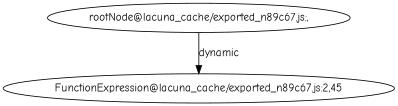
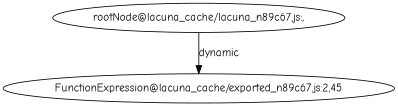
(199, 18) -> (199, 18)
